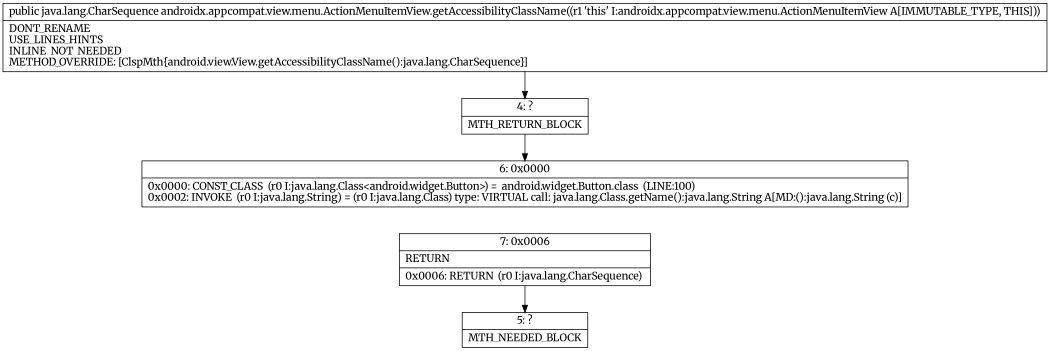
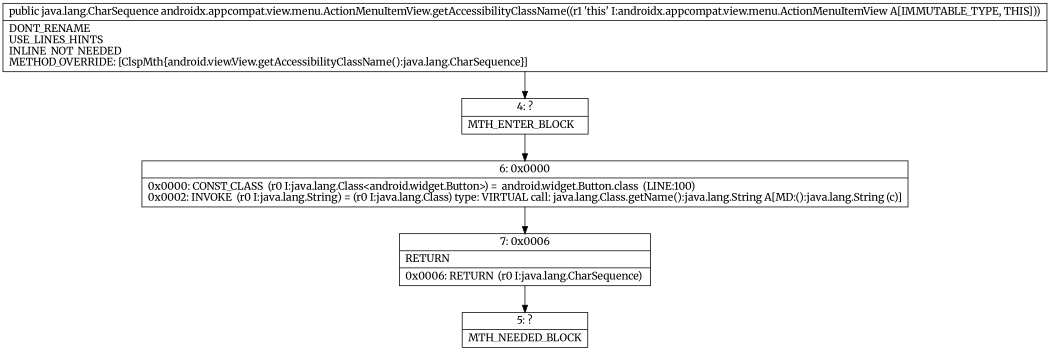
(525, 125) -> (521, 125)
none -> (525, 217)
